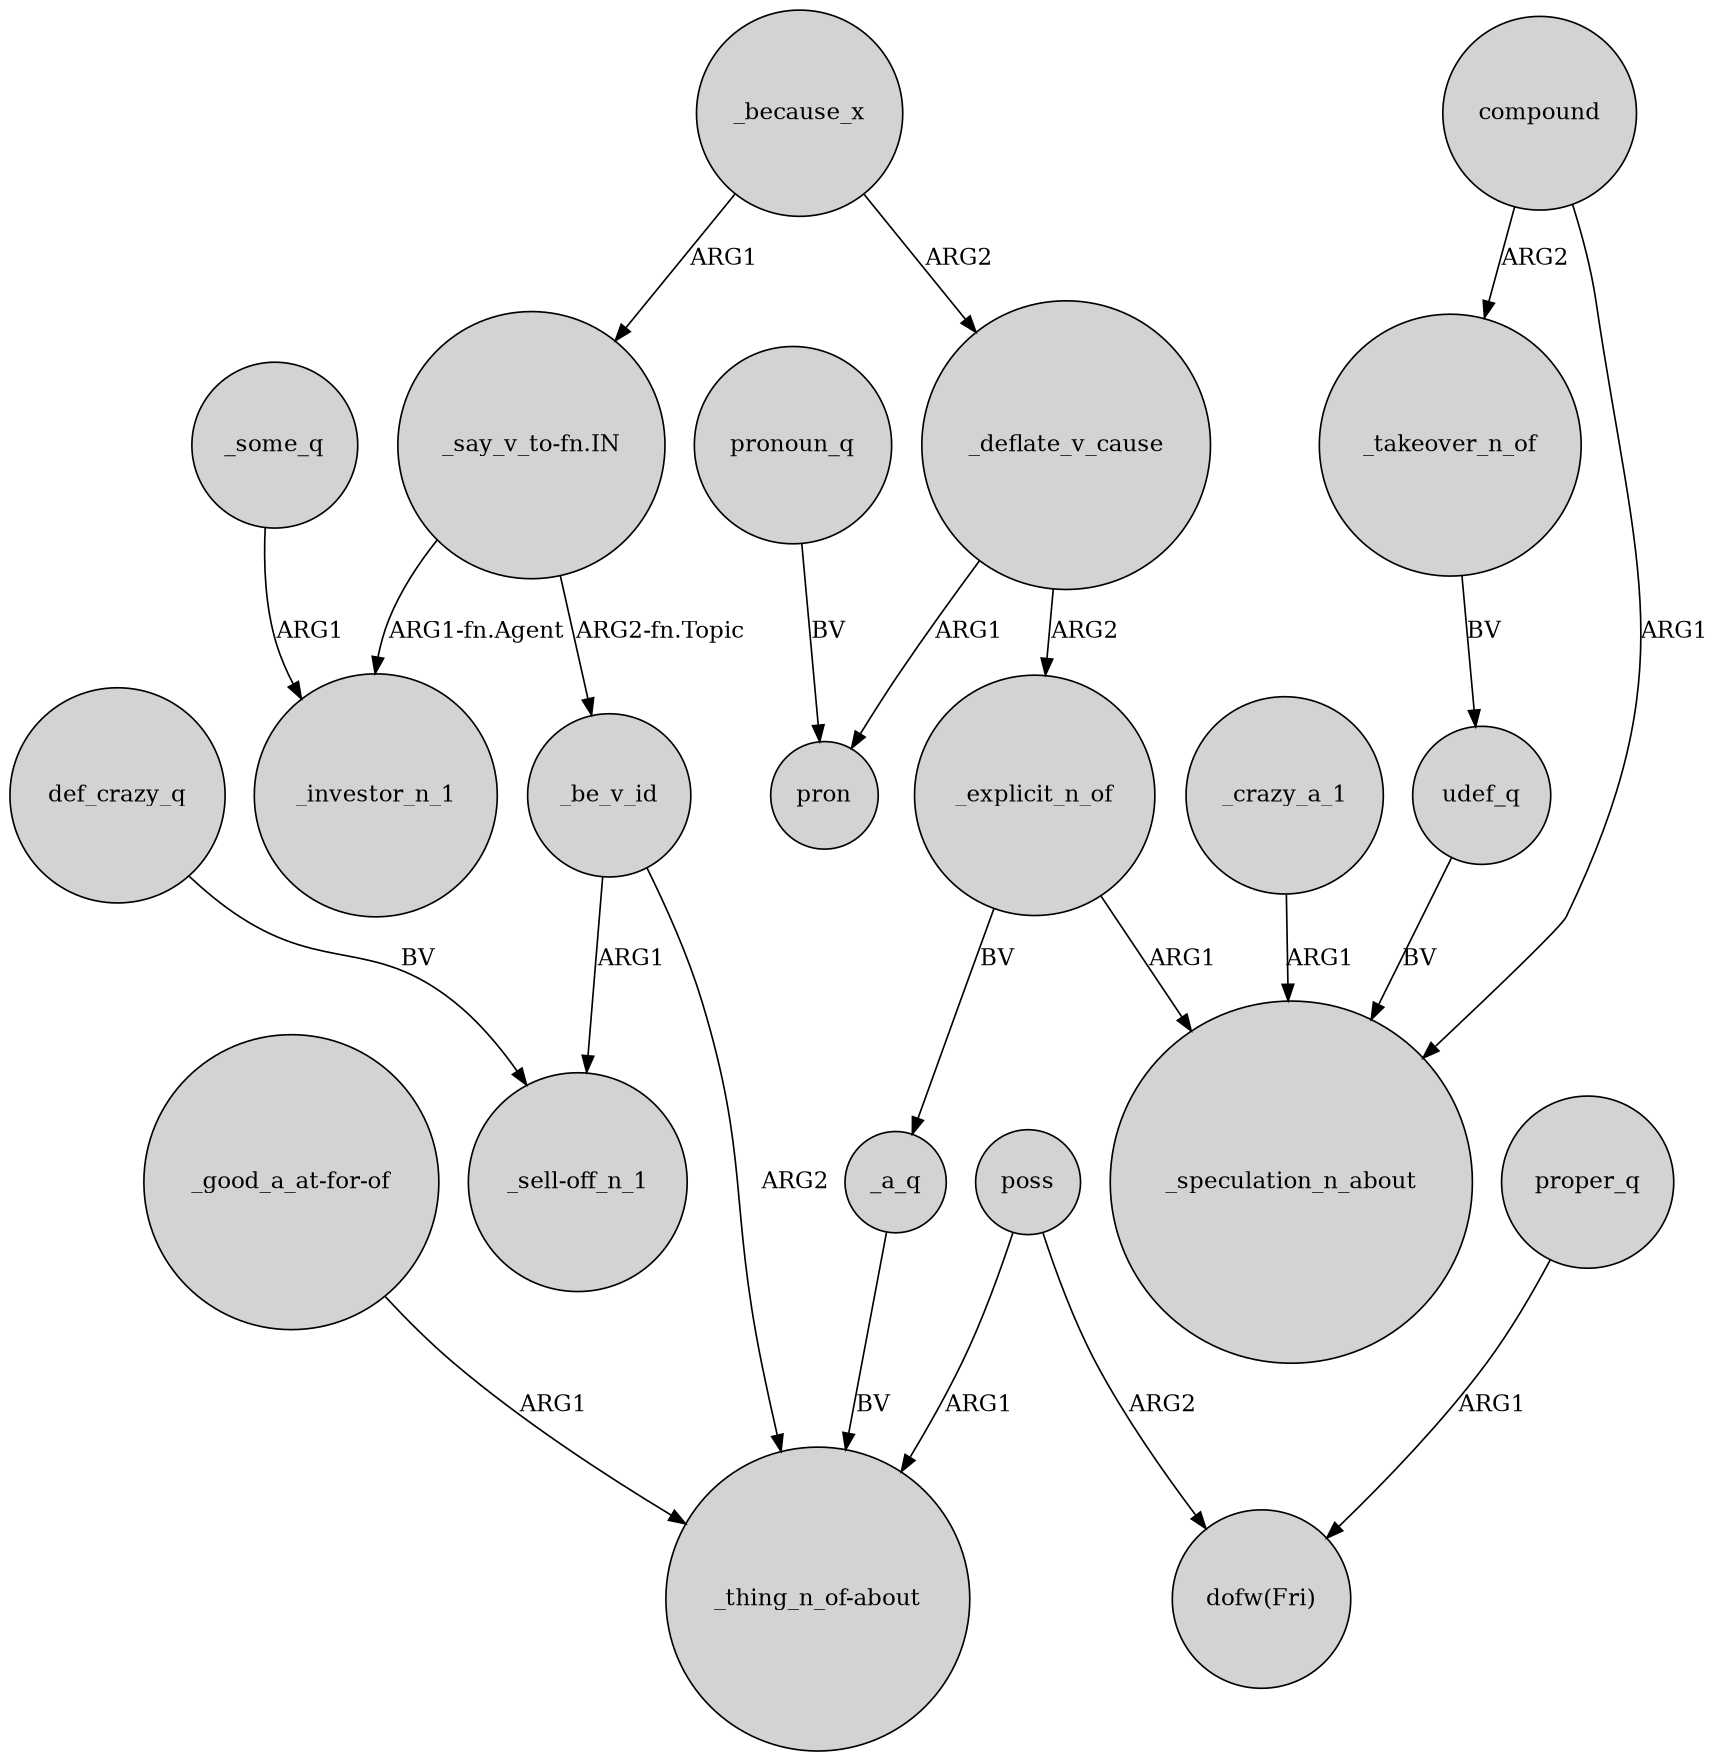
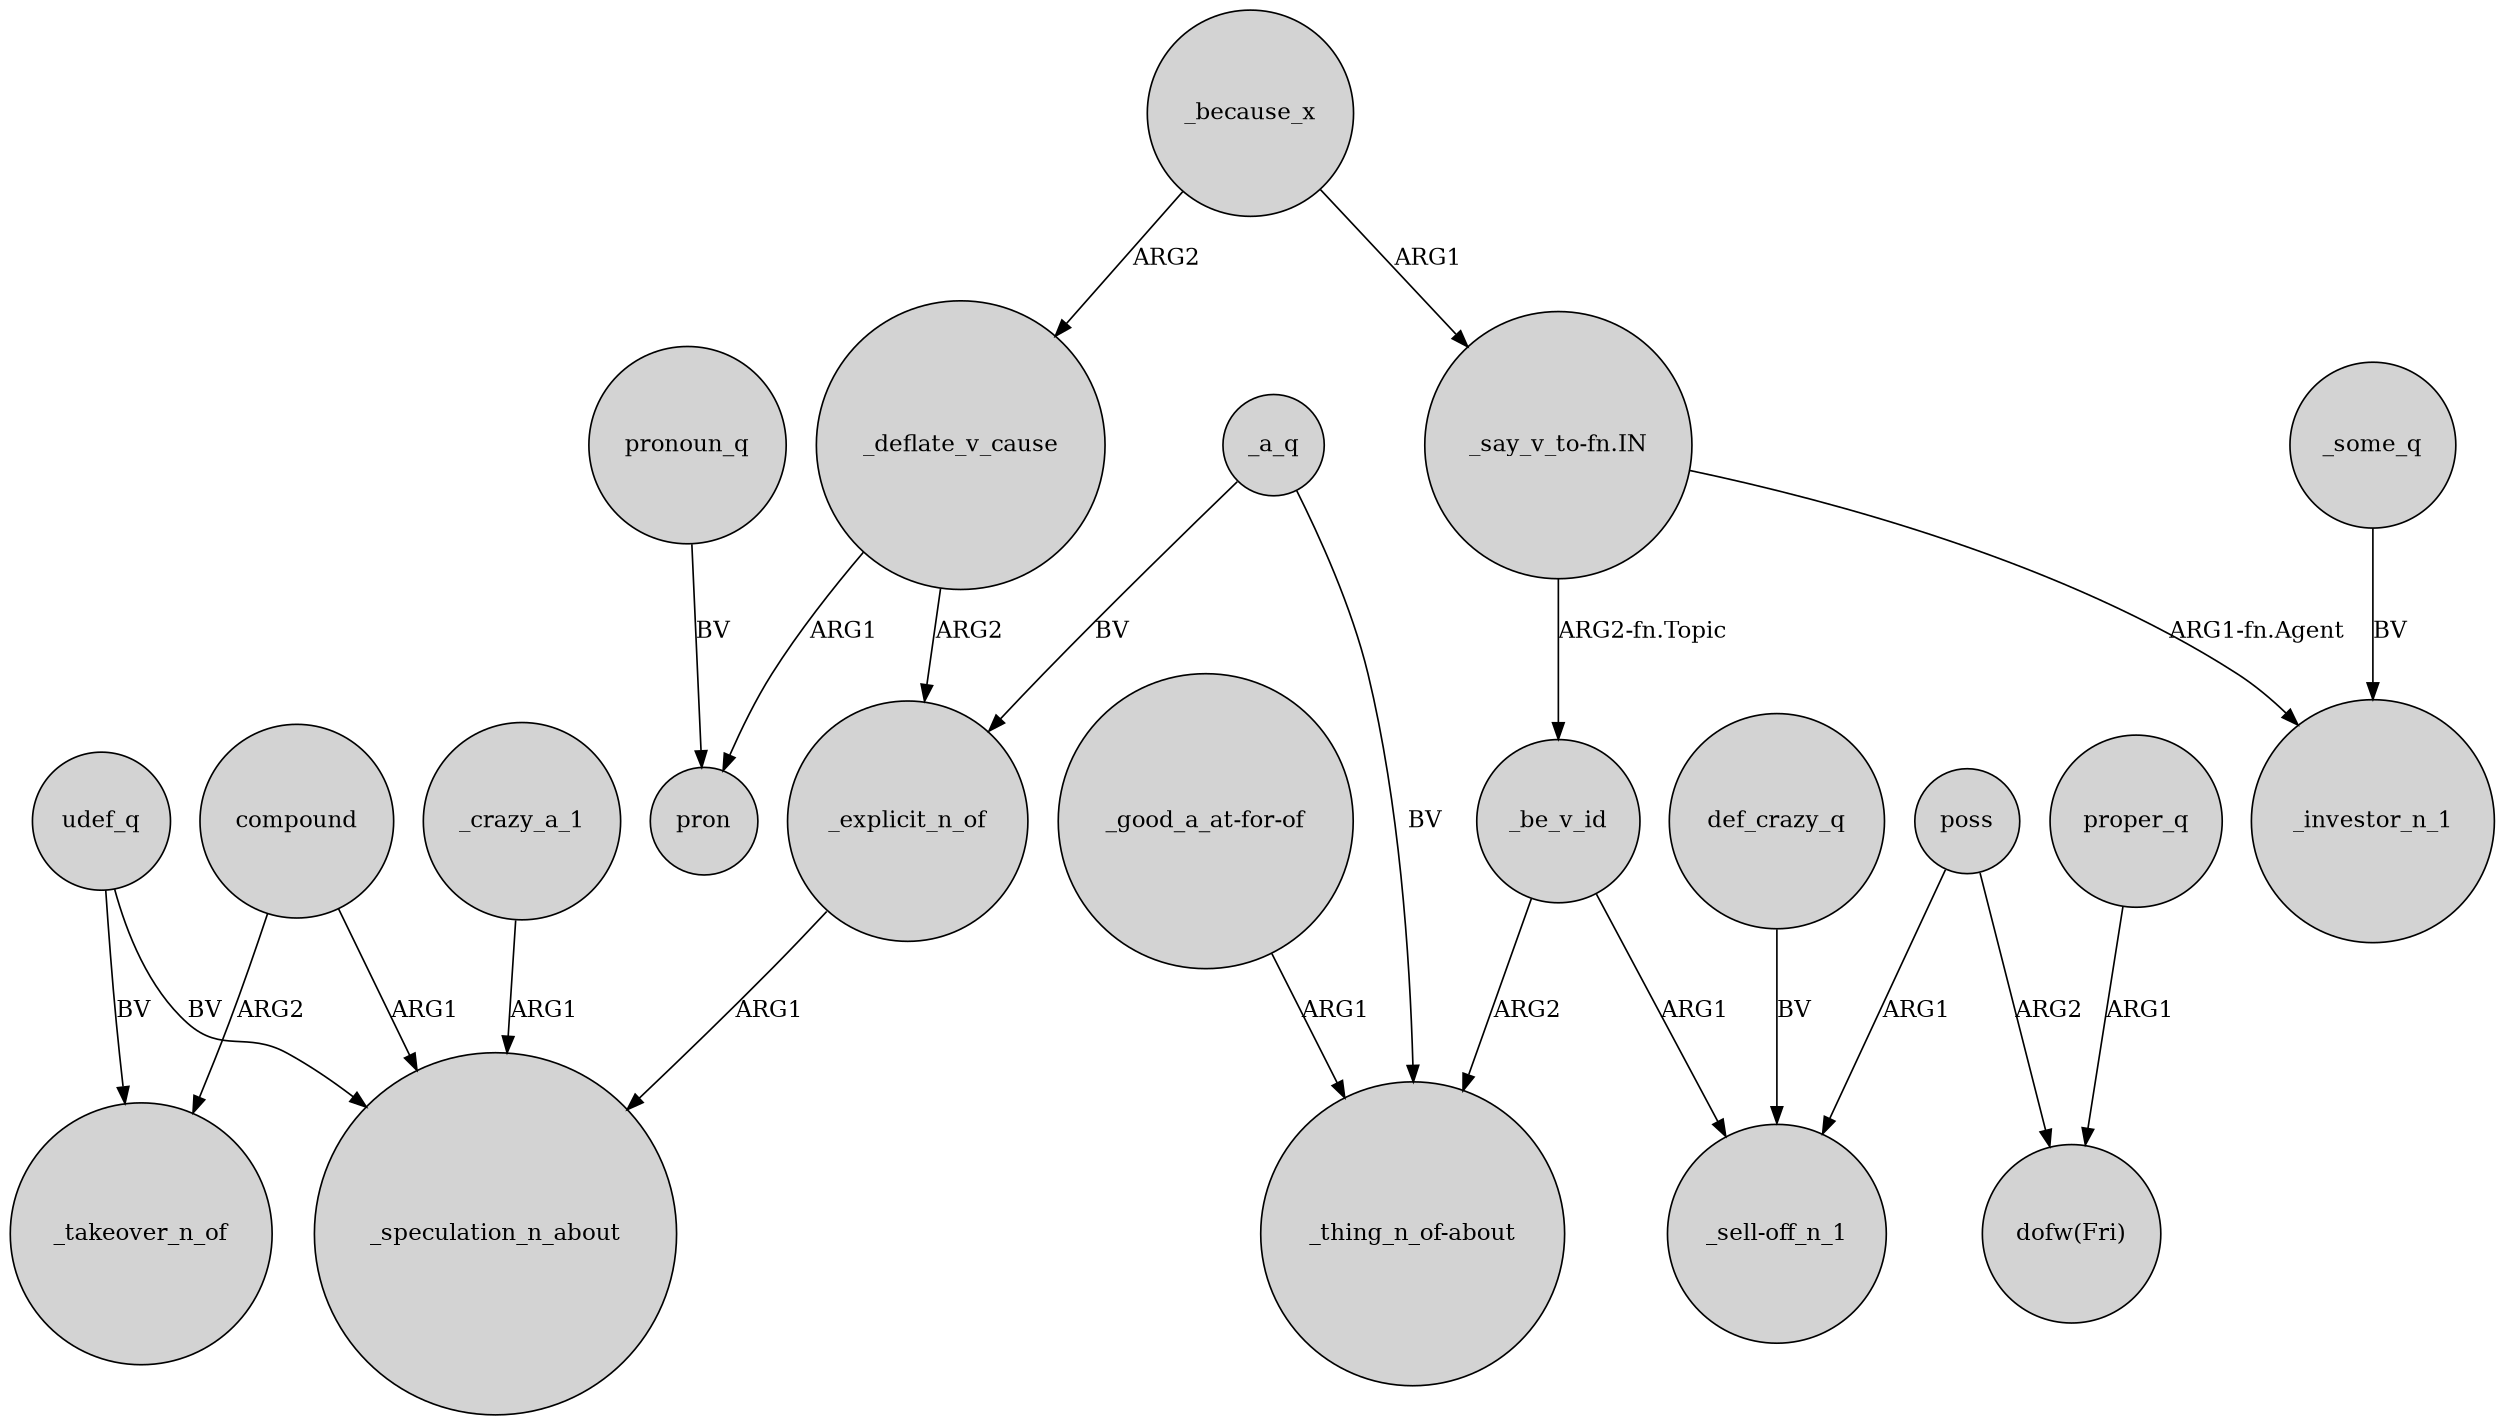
(310, 632) -> (2390, 632)
(1468, 643) -> (113, 988)
(956, 1014) -> (1117, 599)
(969, 1348) -> (1888, 994)
